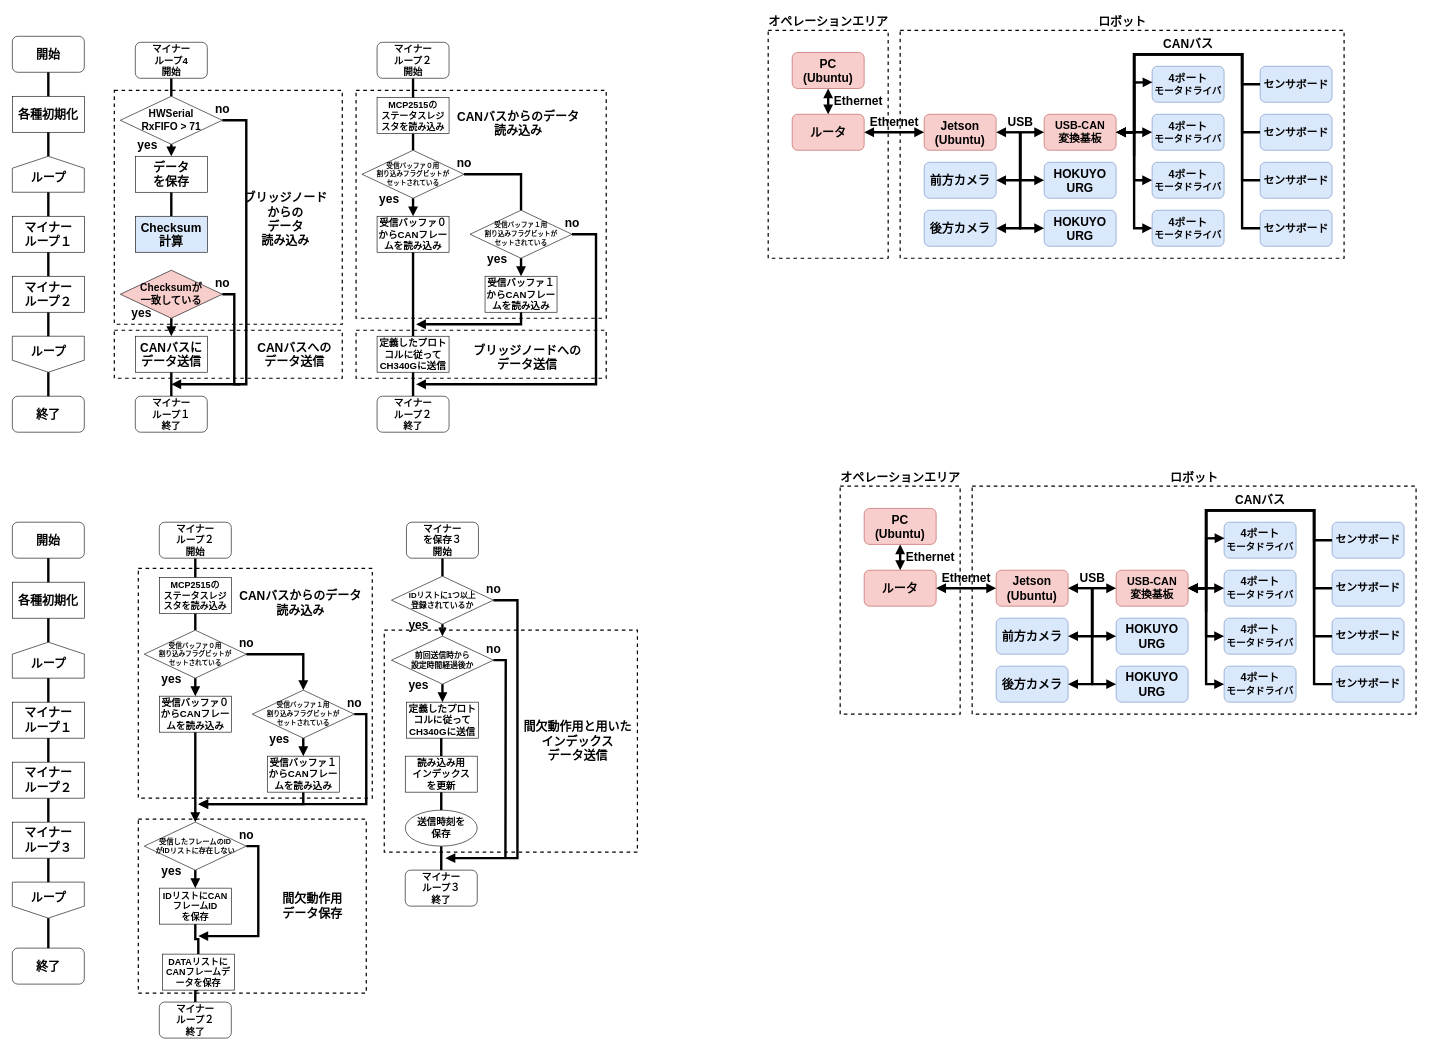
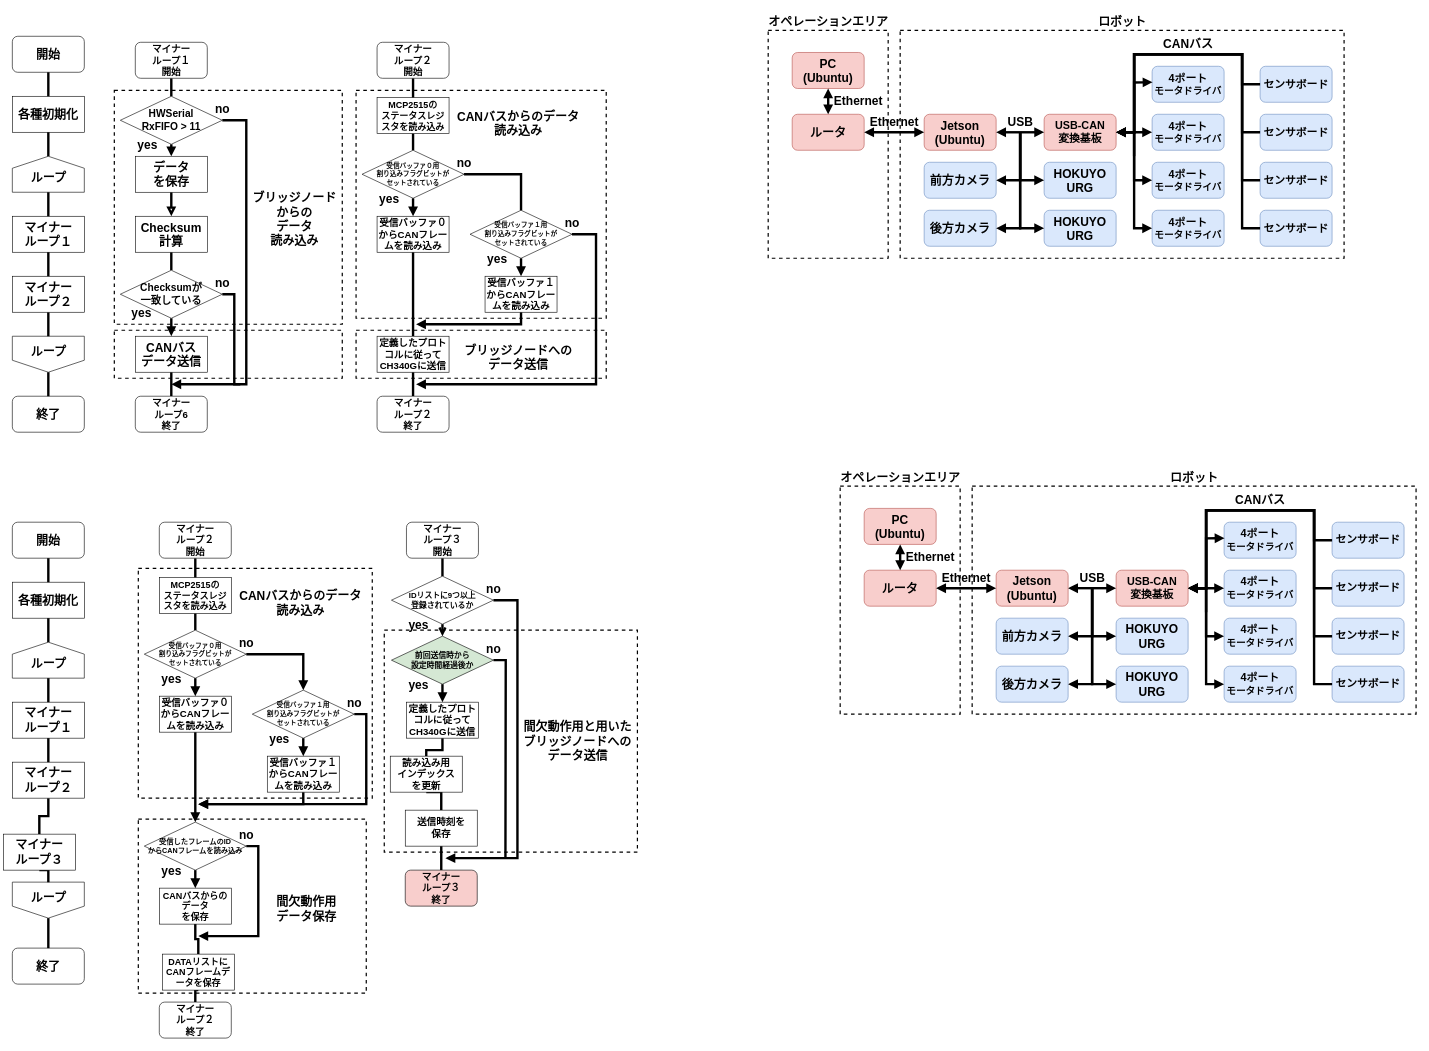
(171, 60) -> (171, 60)
(171, 120) -> (171, 120)
(171, 210) -> (171, 206)
(285, 219) -> (294, 219)
(171, 234) -> (171, 234)
none -> (171, 261)
(171, 294) -> (171, 294)
(171, 354) -> (171, 354)
(294, 354) -> none
(527, 357) -> (518, 357)
(171, 414) -> (171, 414)
(443, 540) -> (443, 540)
(443, 600) -> (443, 600)
(443, 660) -> (443, 660)
(578, 741) -> (578, 741)
(441, 774) -> (426, 774)
(441, 828) -> (441, 828)
(48, 840) -> (39, 852)
(195, 846) -> (195, 846)
(441, 888) -> (441, 888)
(195, 906) -> (195, 906)
(312, 906) -> (306, 909)
